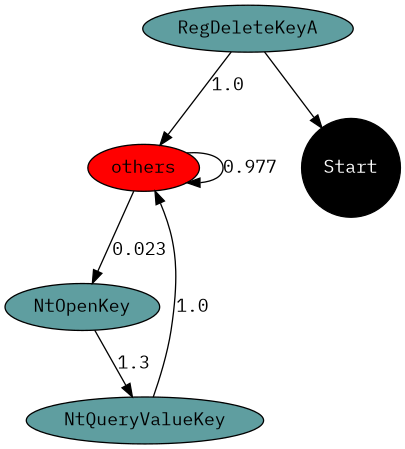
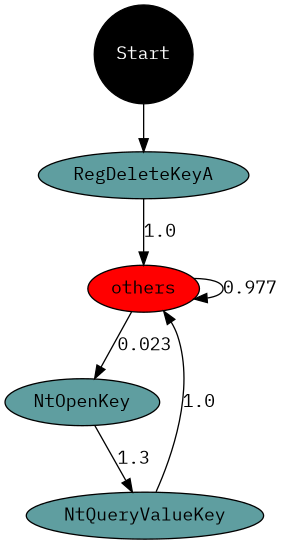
(289, 85) -> (144, 121)
